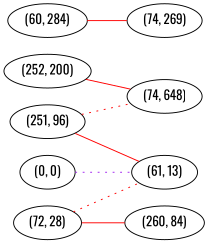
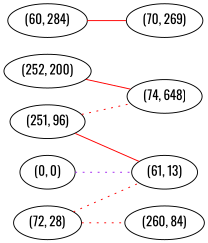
(165, 21) -> (165, 21)
(103, 223) -> (103, 223)
